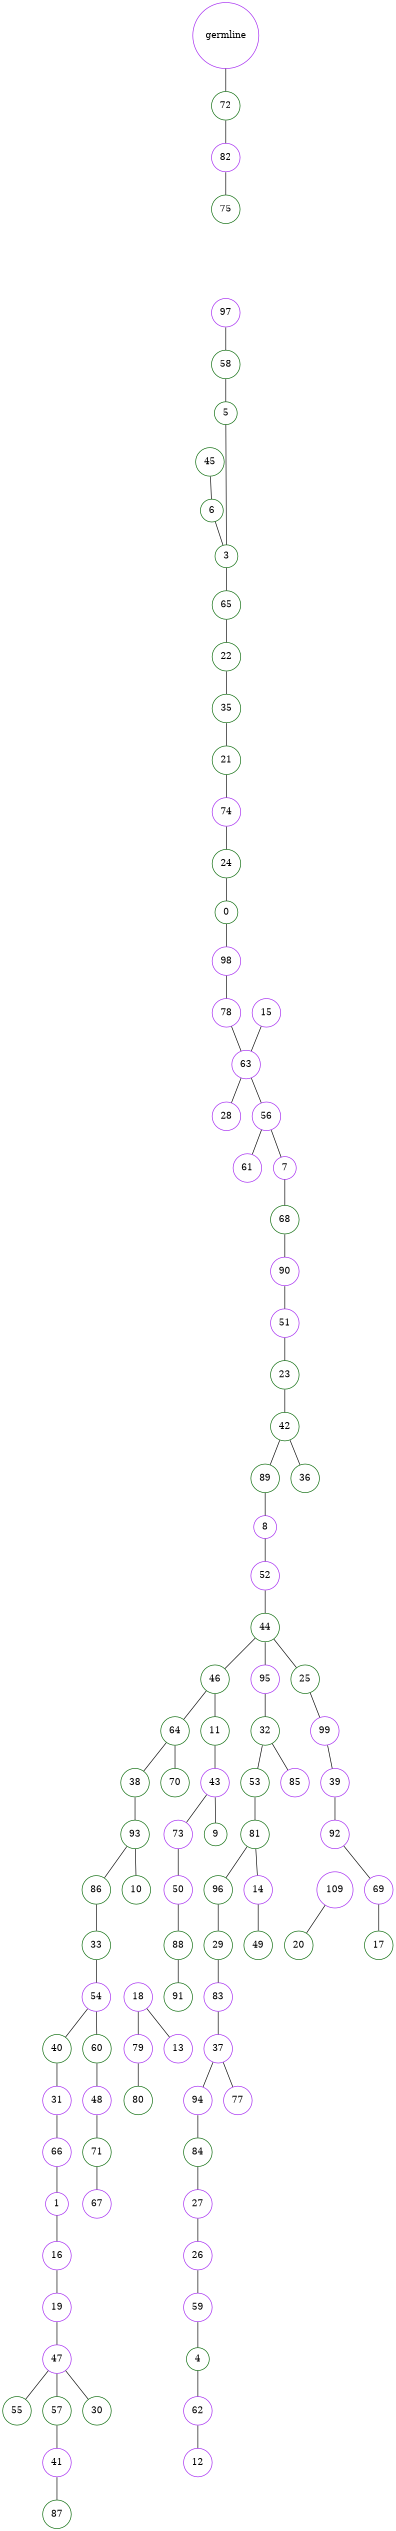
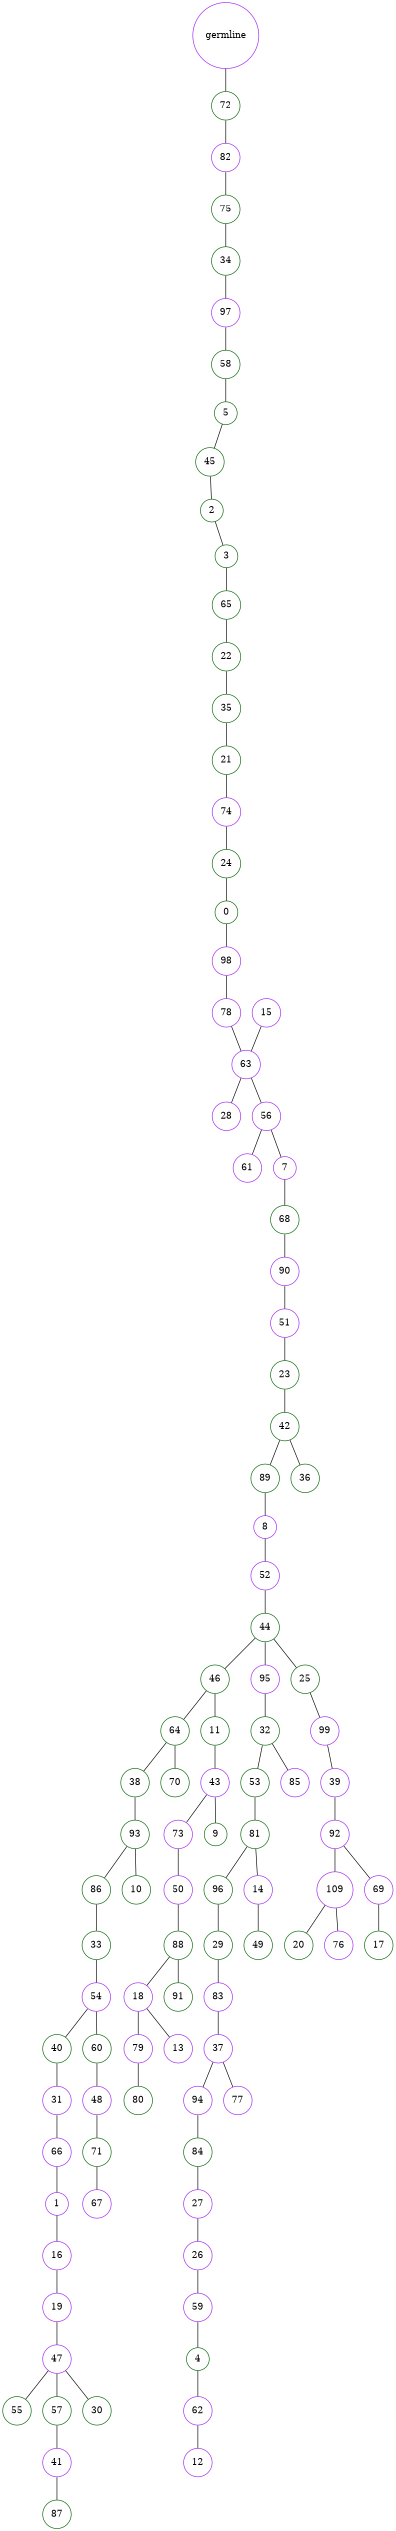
none -> (226, 261)
(226, 485) -> (218, 436)
(212, 511) -> (212, 511)
none -> (335, 1860)
none -> (339, 1945)
none -> (158, 1971)
